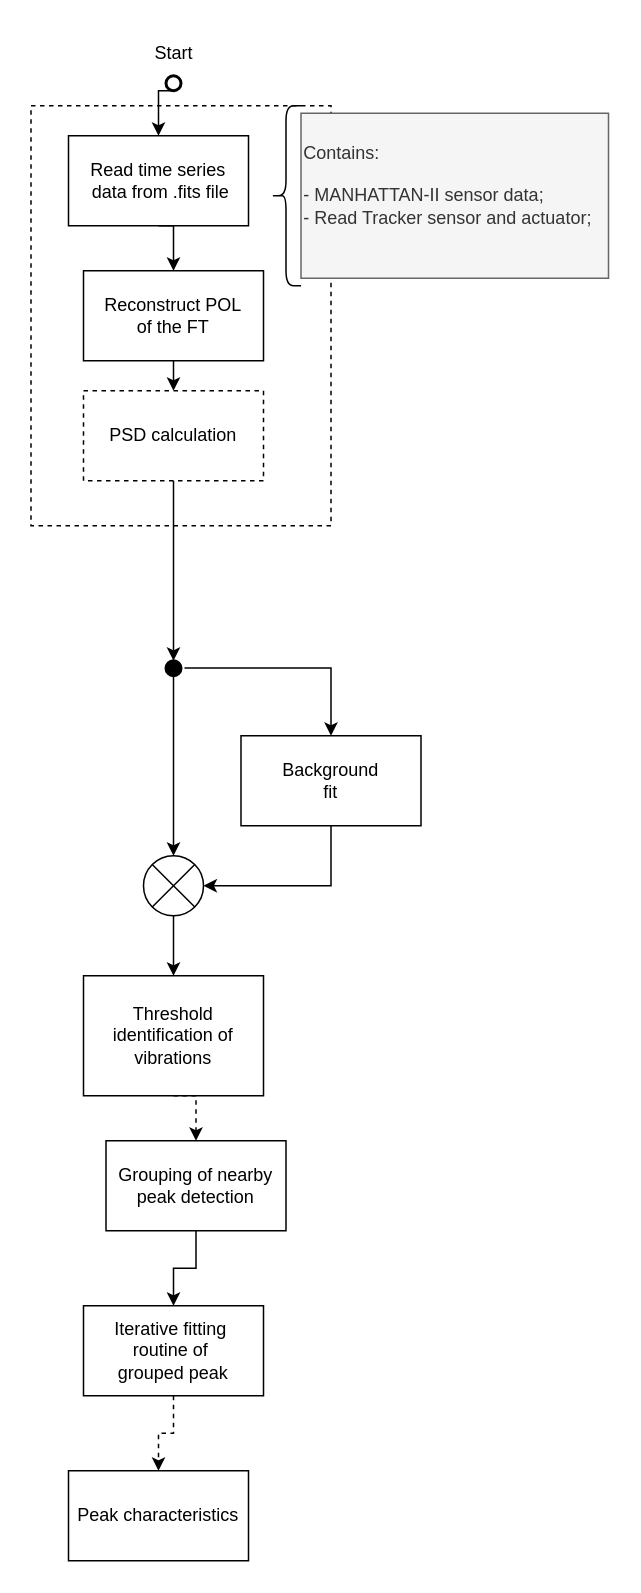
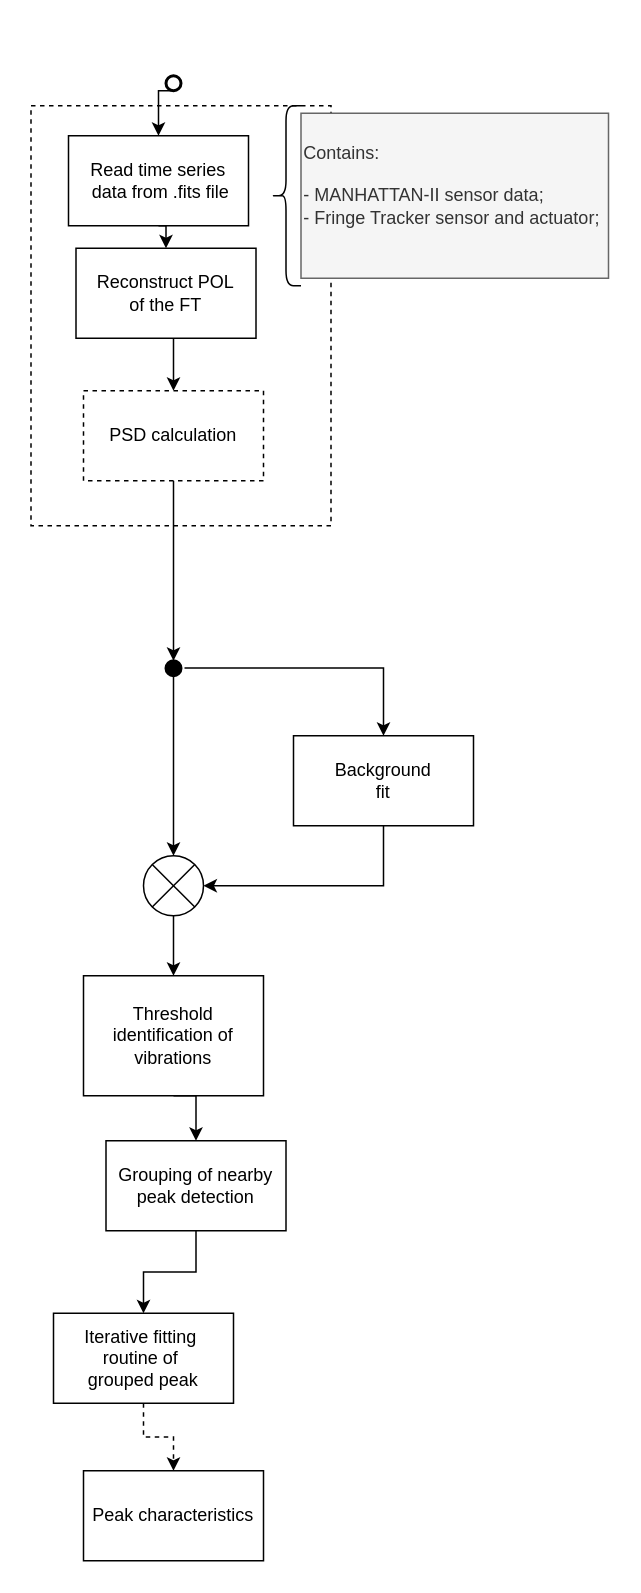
(173, 53) -> none
(456, 196) -> (456, 196)
(173, 316) -> (166, 293)
(331, 781) -> (383, 781)
(196, 1110) -> (196, 1110)
(173, 1351) -> (143, 1358)
(158, 1516) -> (173, 1516)
